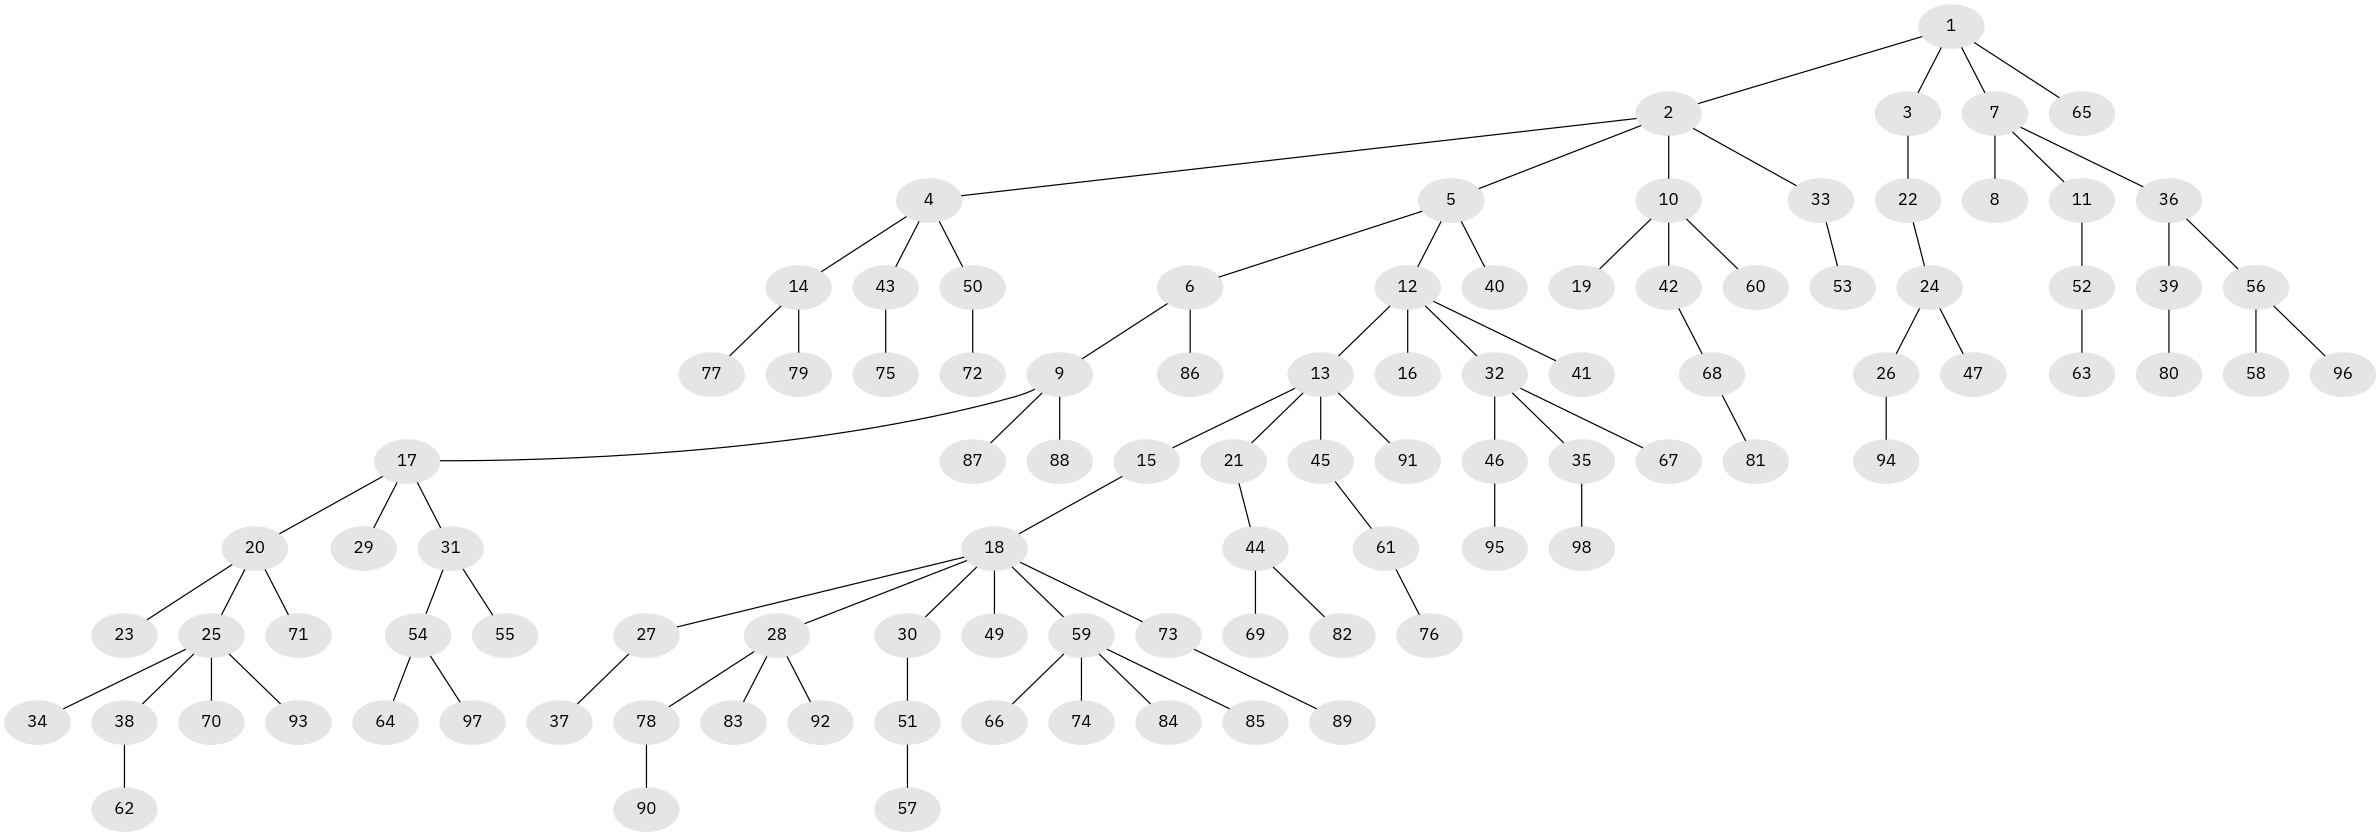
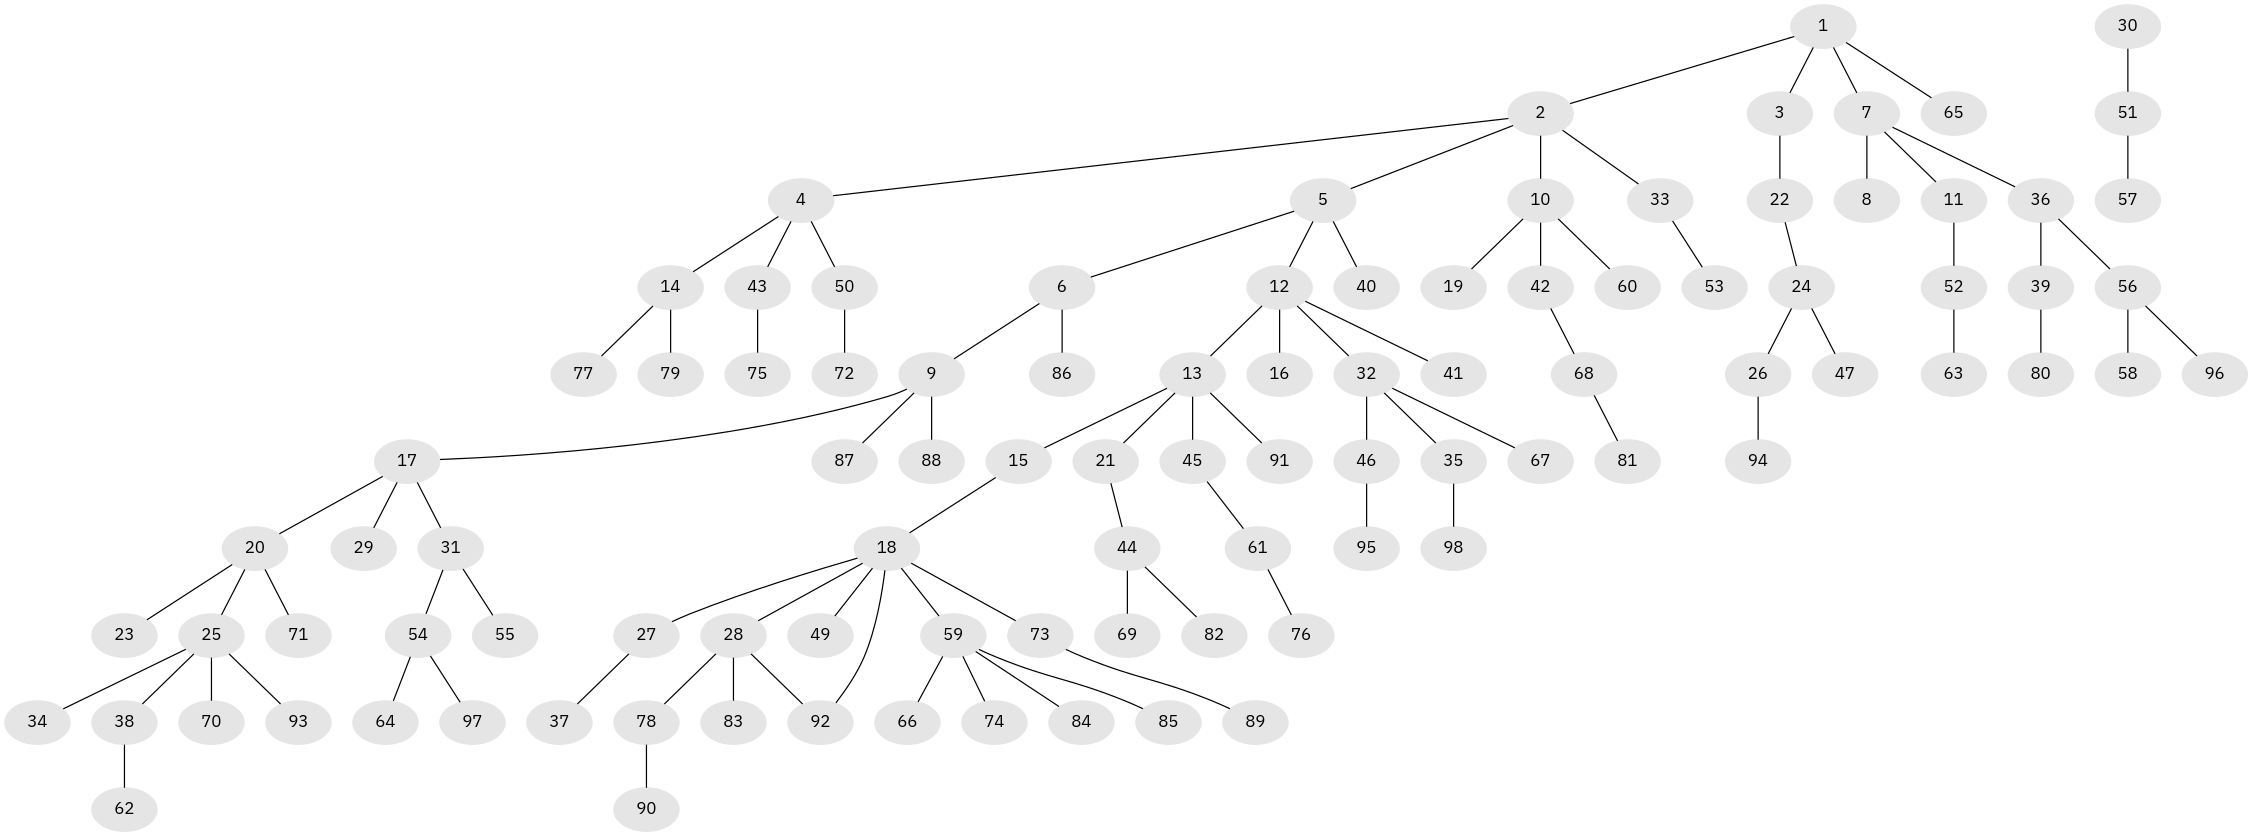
(951, 592) -> (870, 640)
